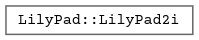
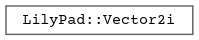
(99, 20) -> (99, 20)
